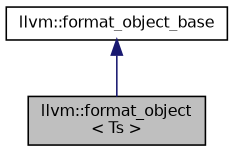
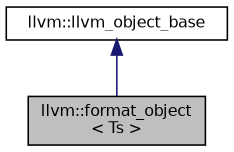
(117, 24) -> (117, 24)
